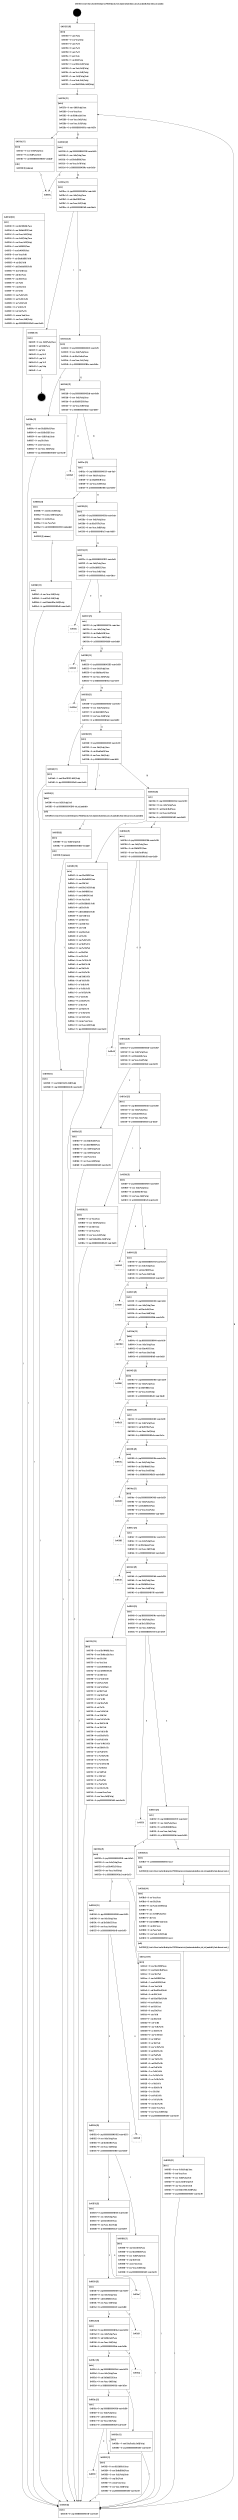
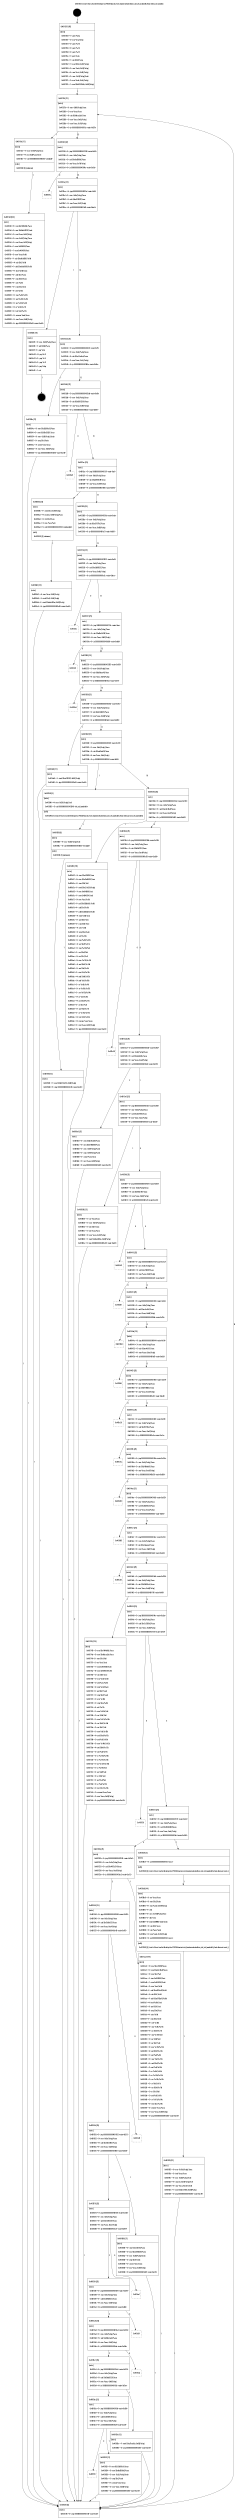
(43, 181) -> (31, 192)
